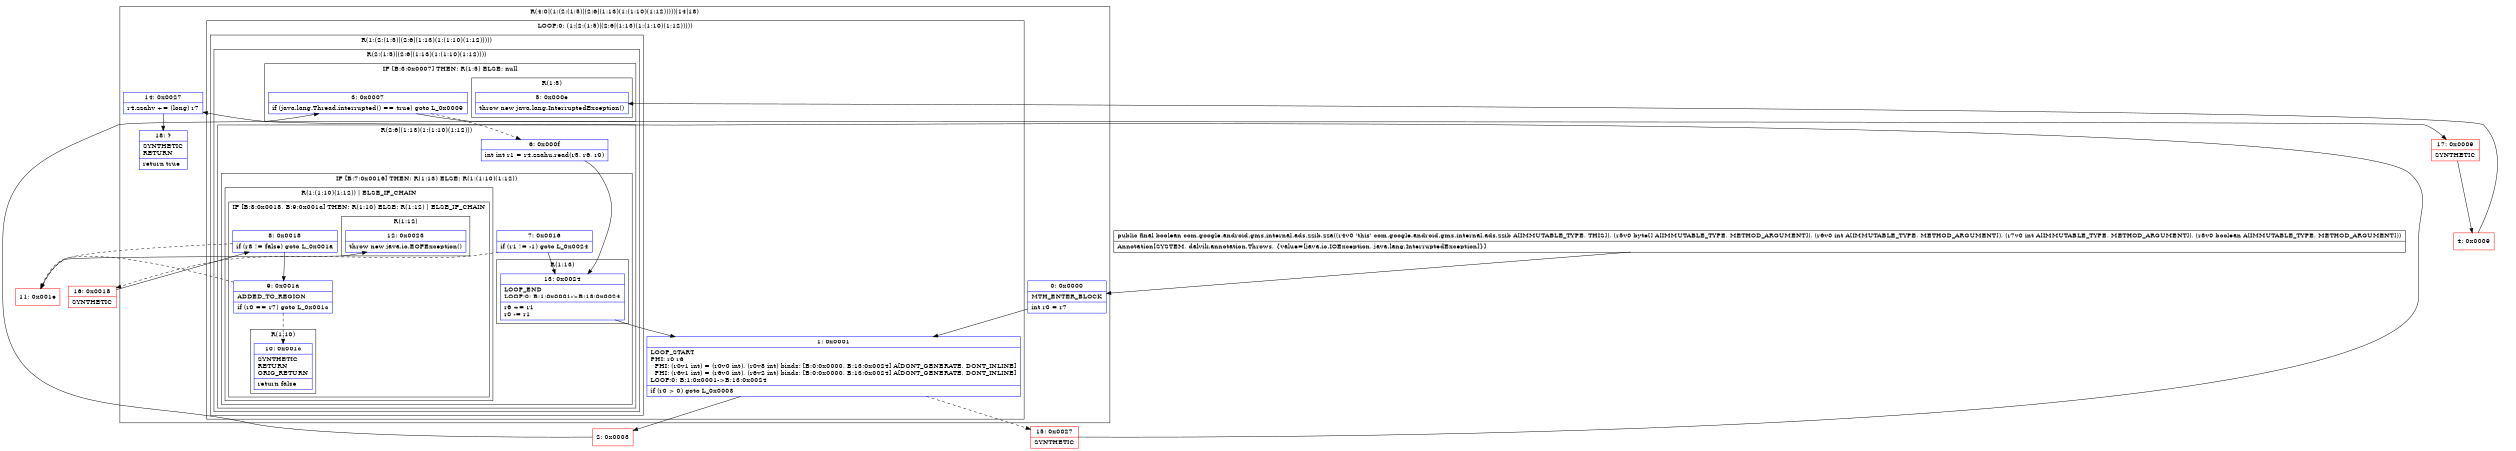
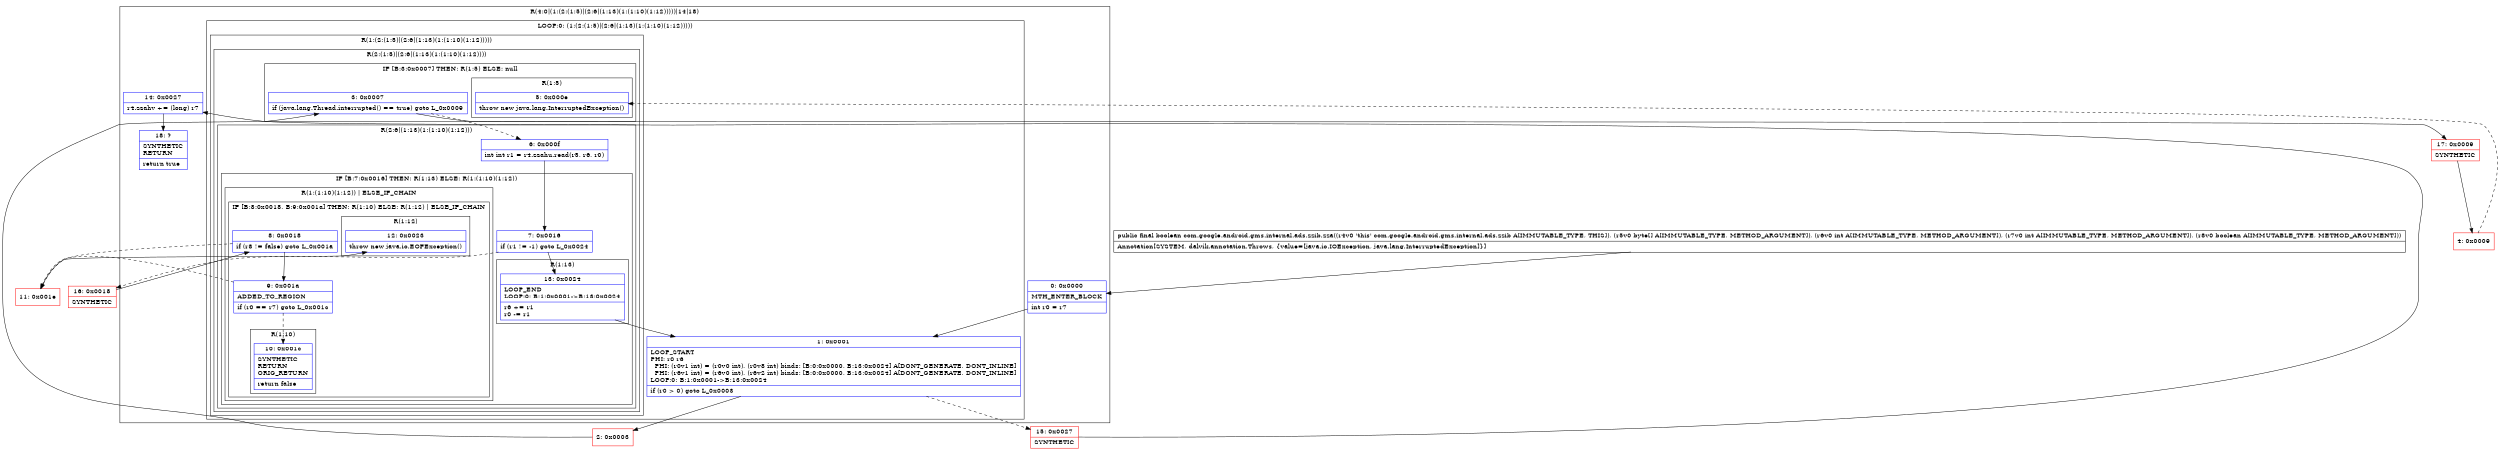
(1616, 108) -> (1616, 108)
(612, 213) -> (545, 193)
